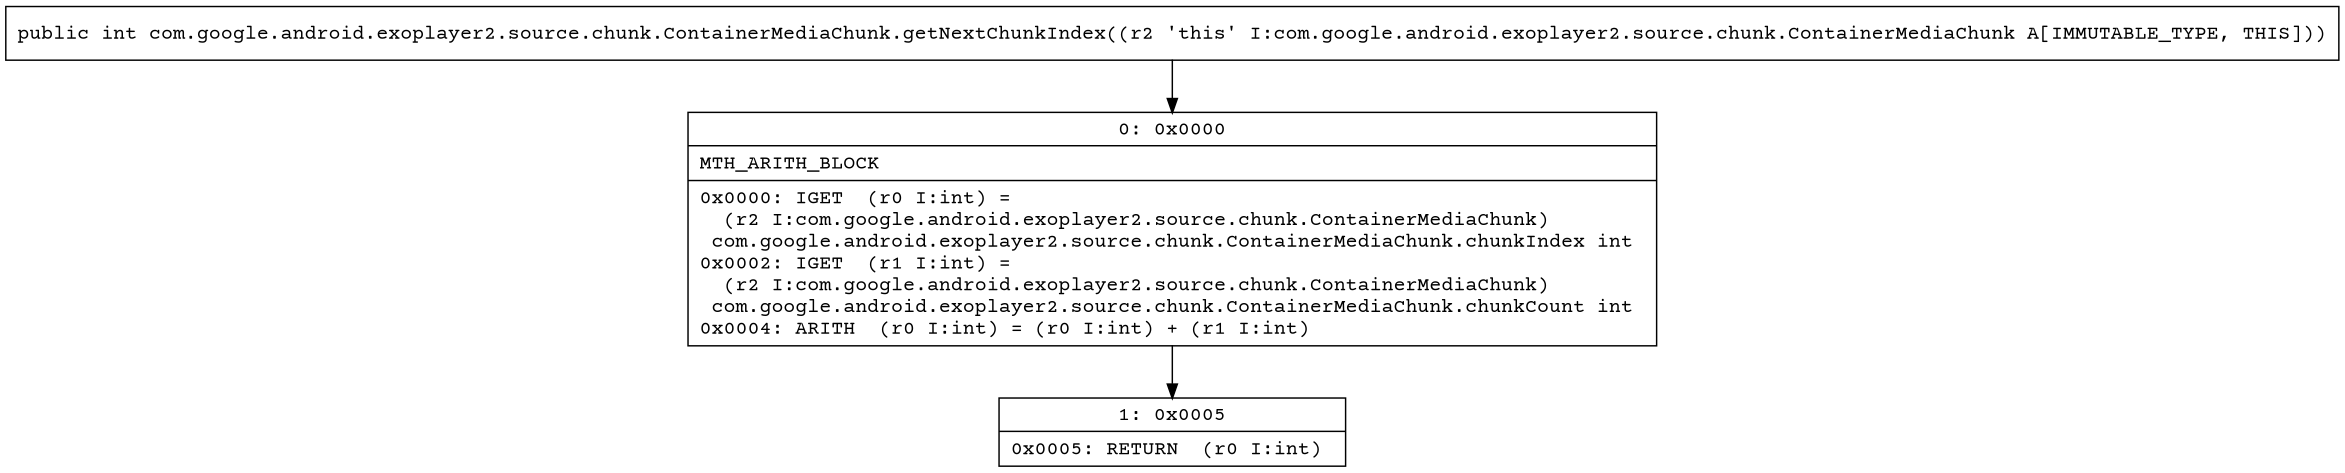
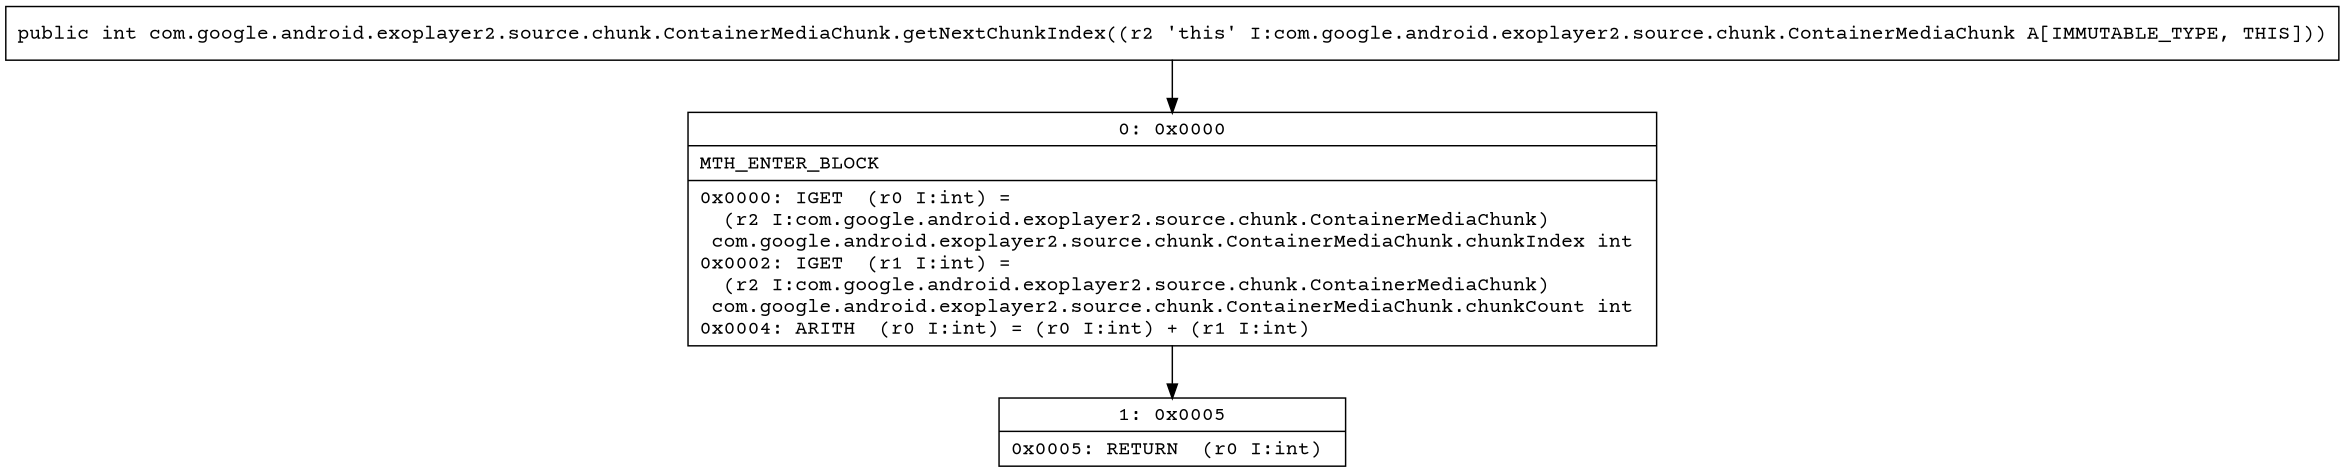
(790, 162) -> (790, 162)
